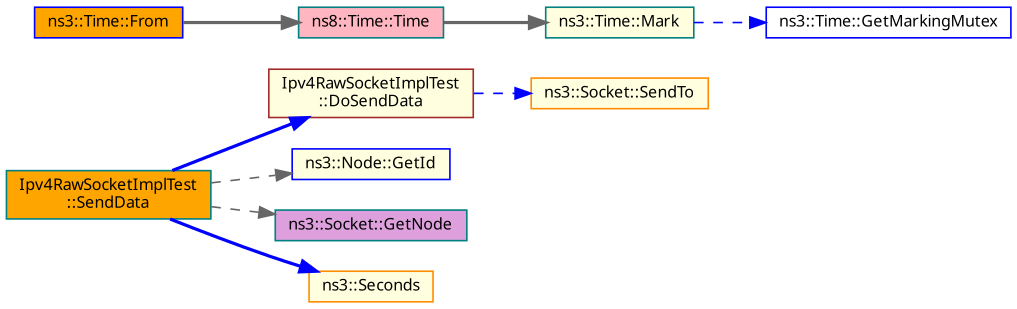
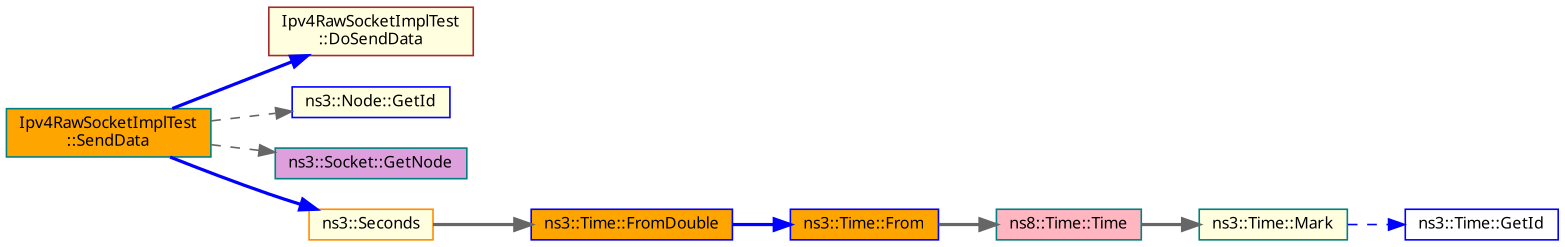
(889, 23) -> (1482, 225)
(620, 93) -> none
none -> (632, 225)
